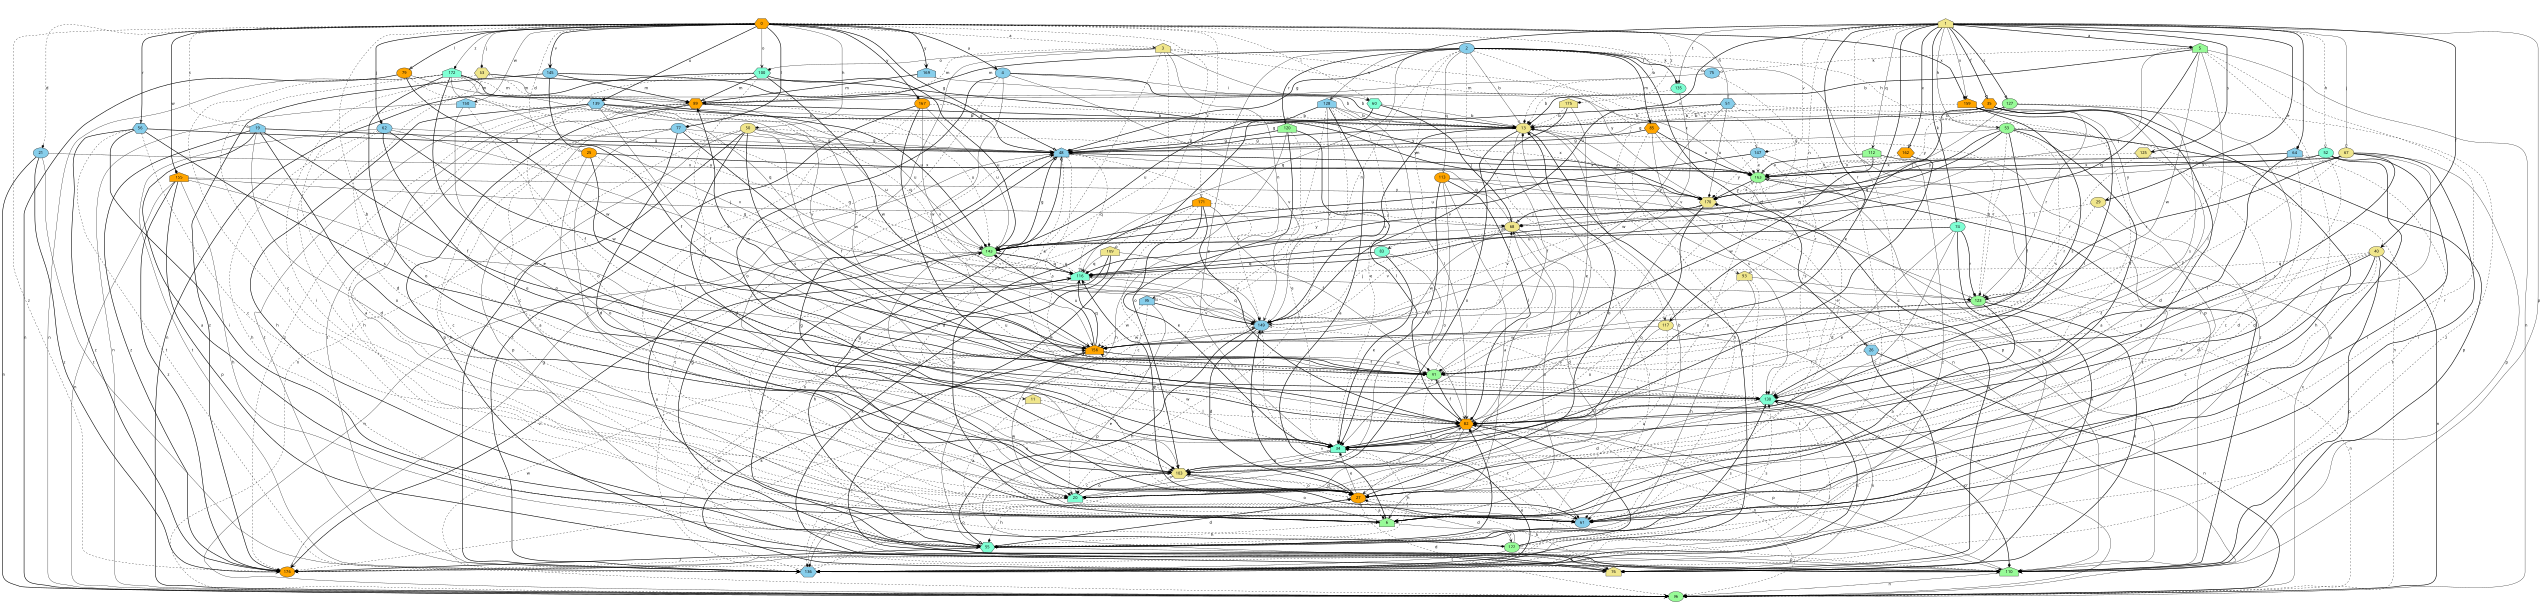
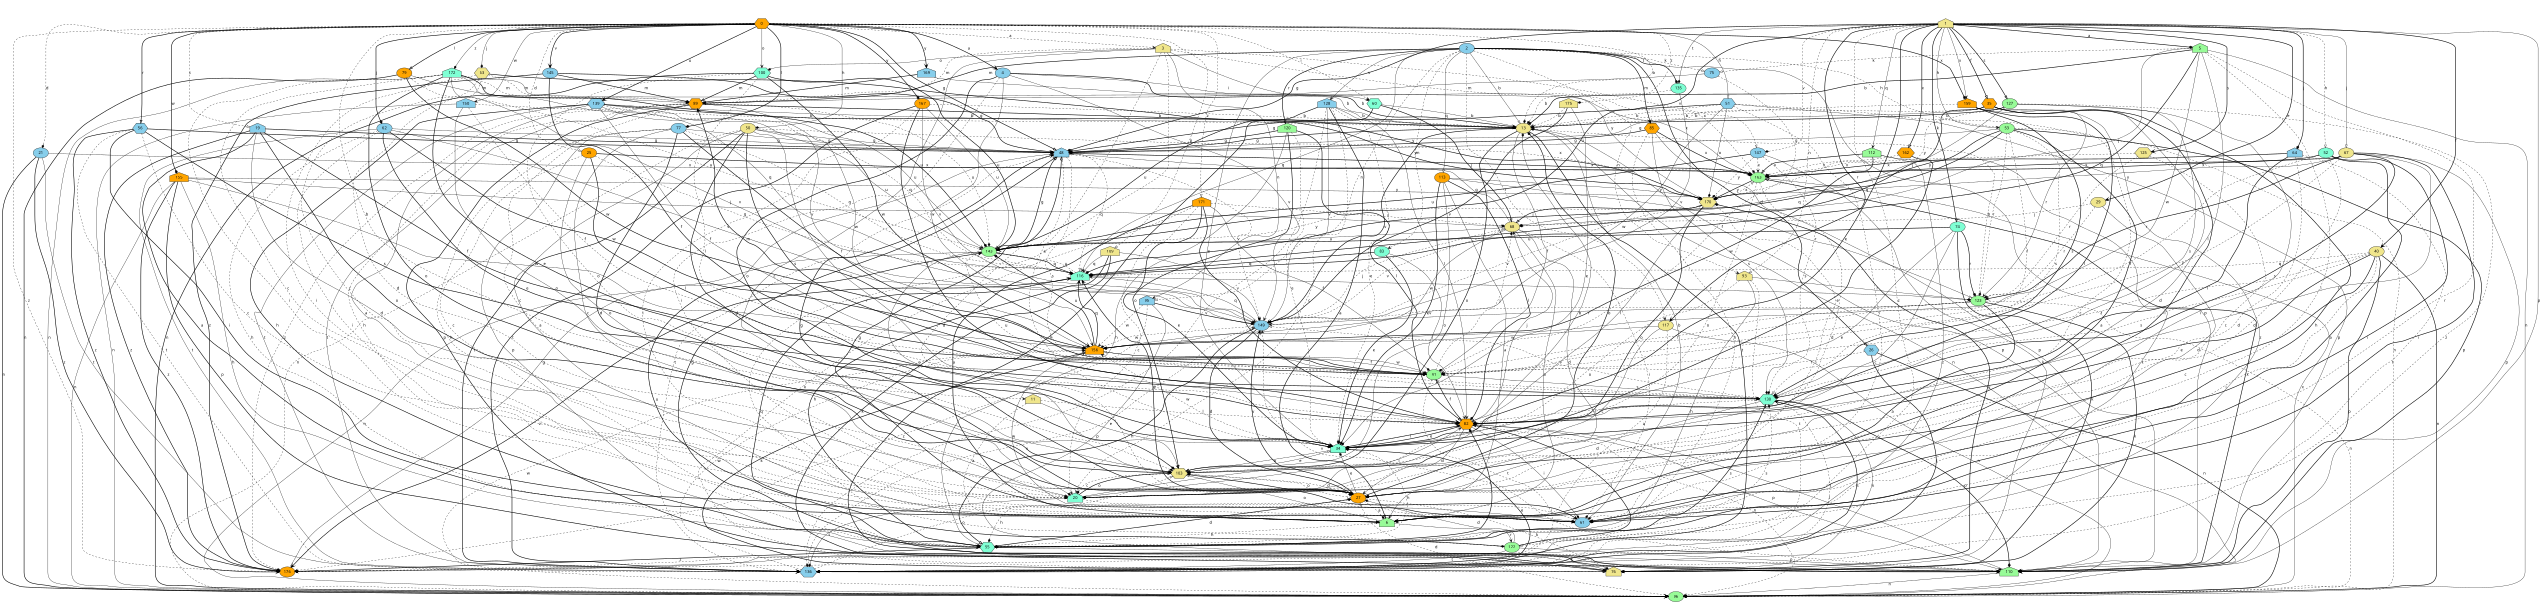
none -> (2281, 252)
(1812, 321) -> (1812, 321)
